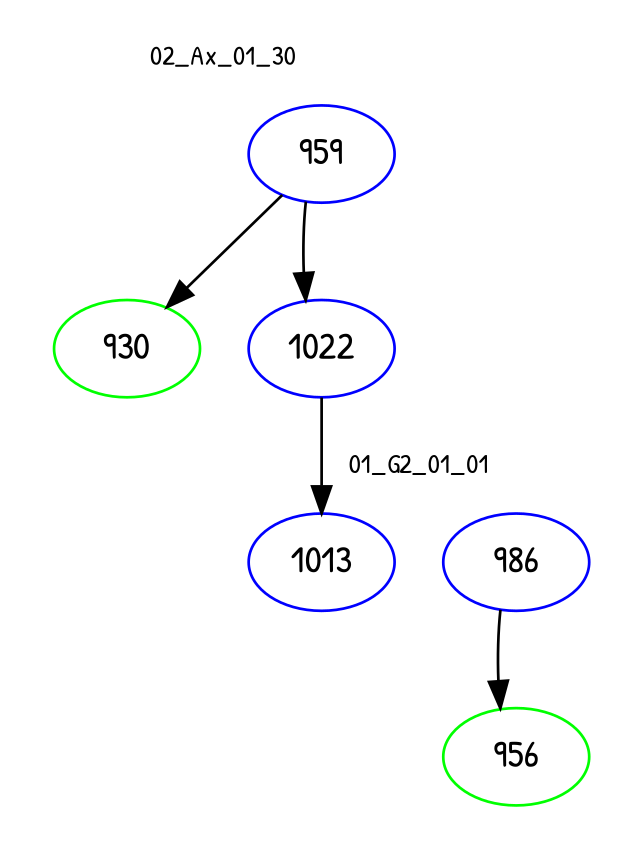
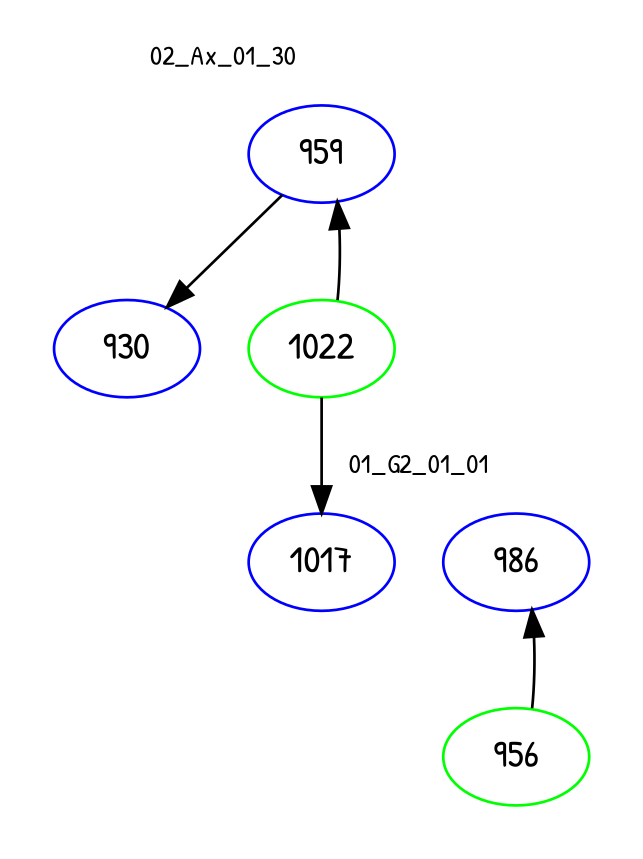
(304, 237) -> (340, 265)
(127, 349) -> (127, 349)
(322, 349) -> (322, 349)
(322, 562) -> (322, 562)
(498, 645) -> (534, 673)
